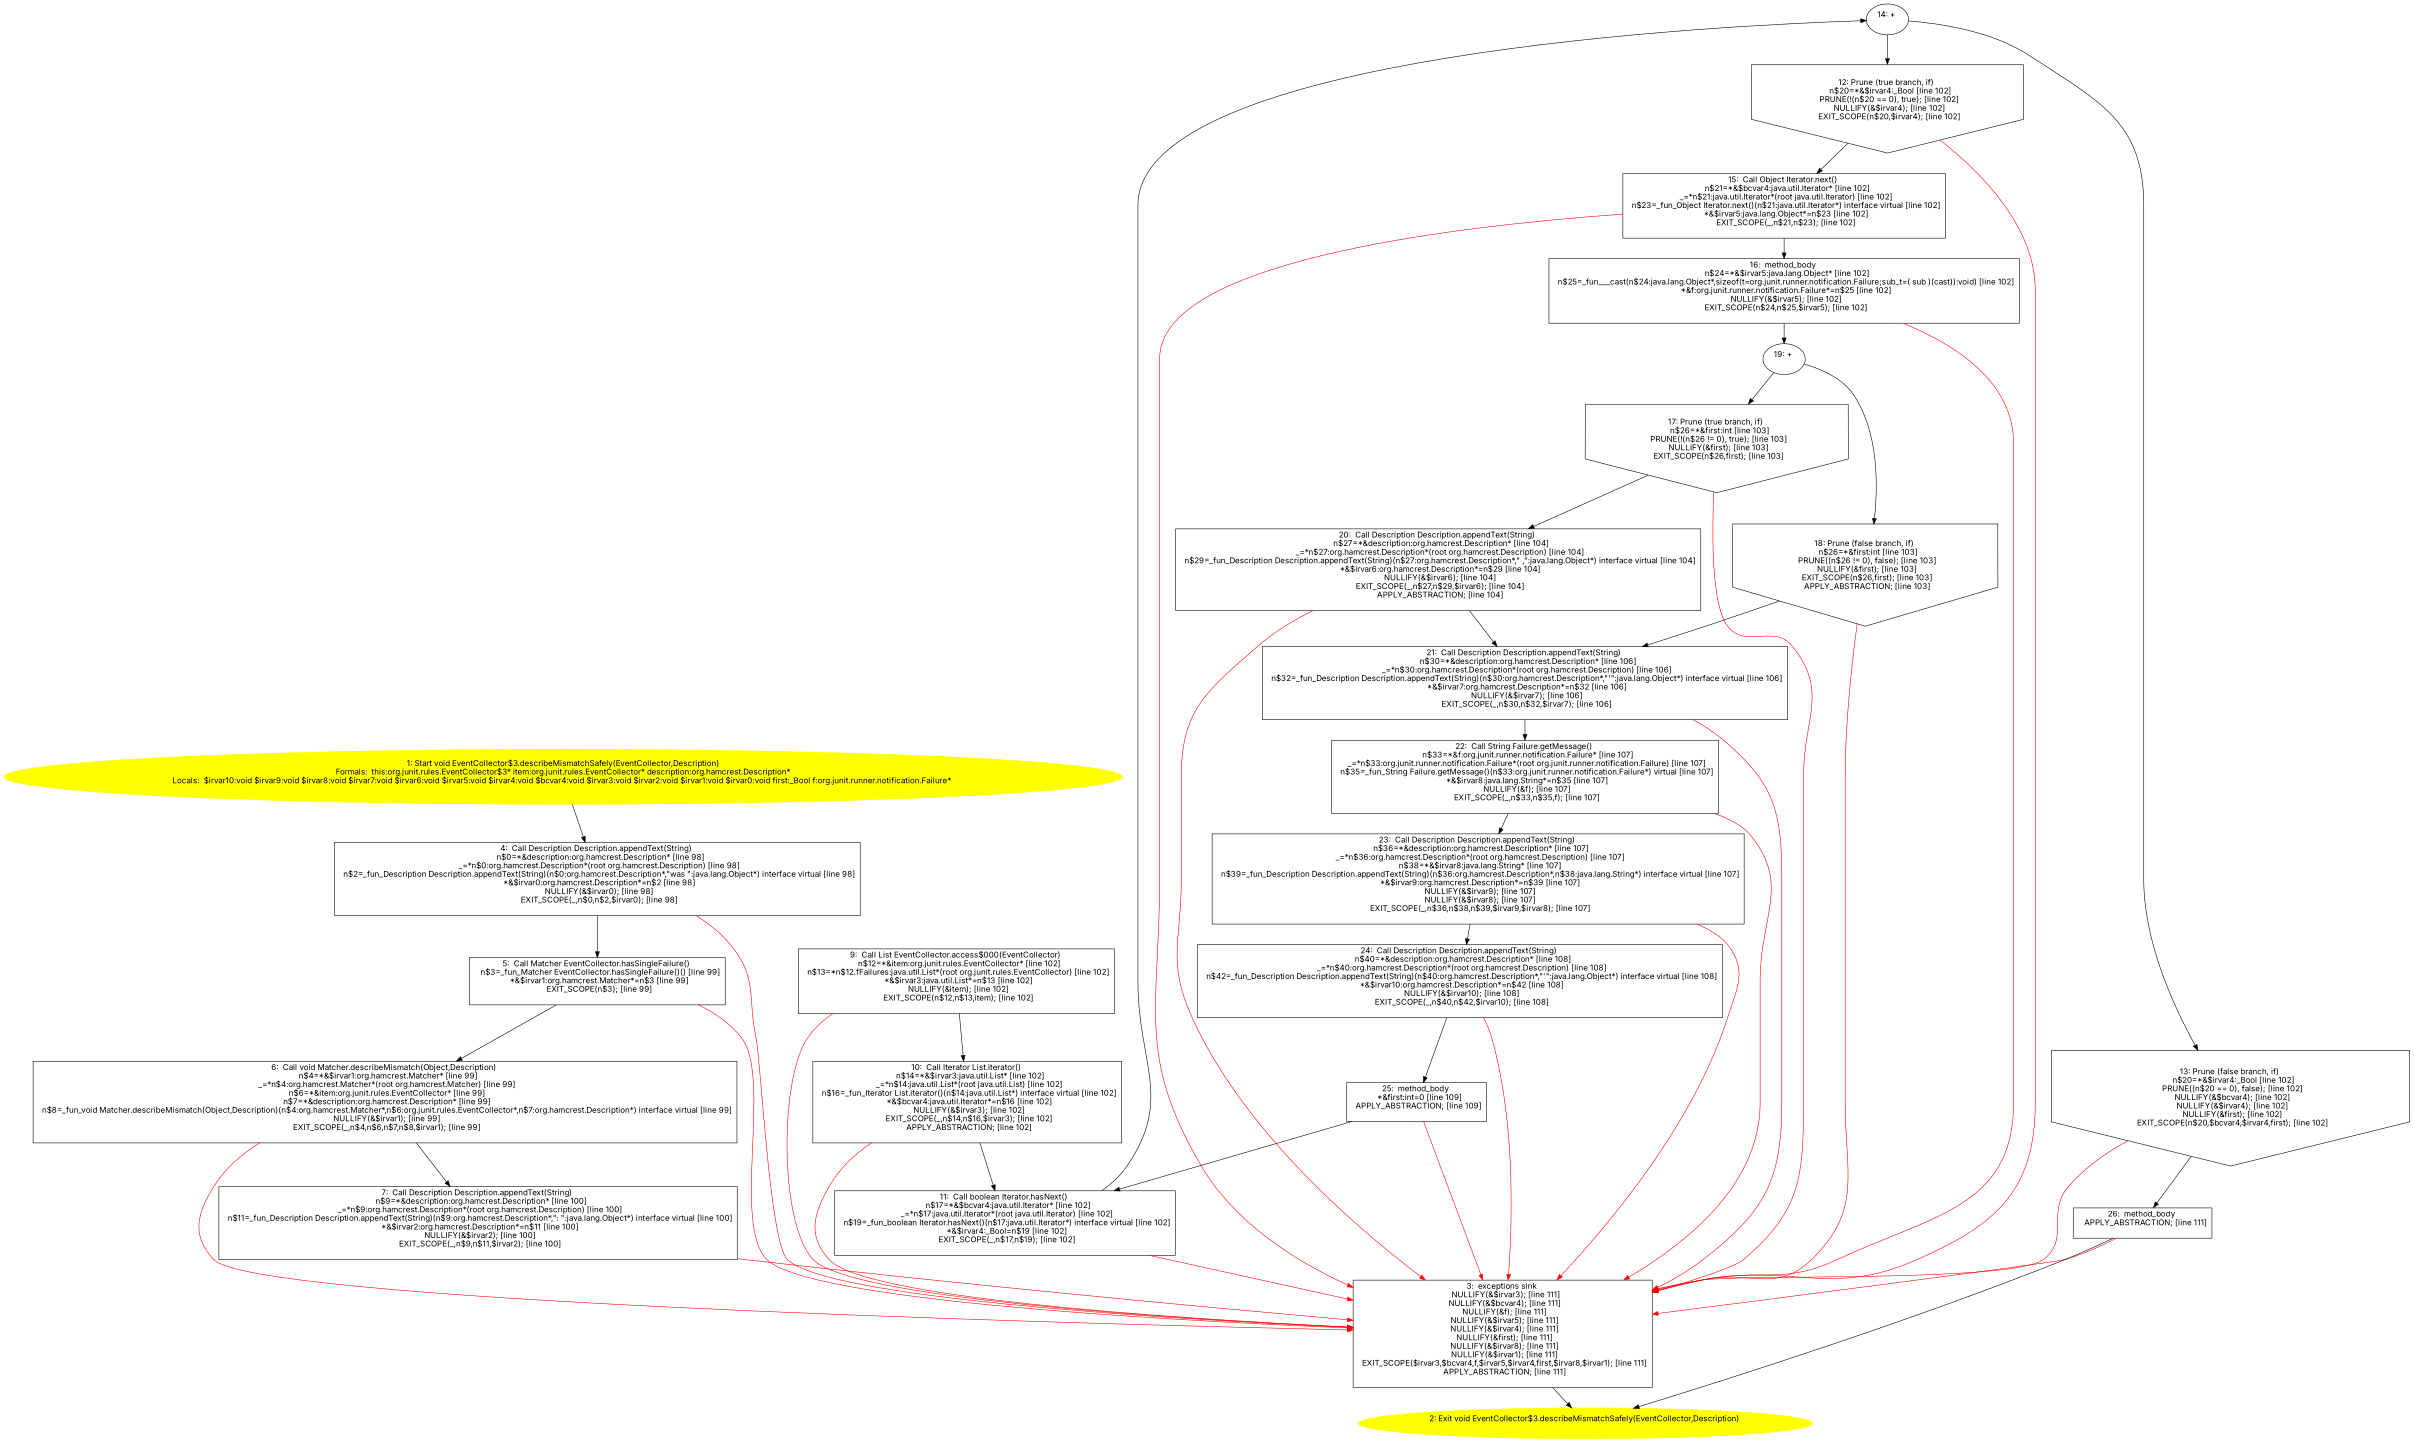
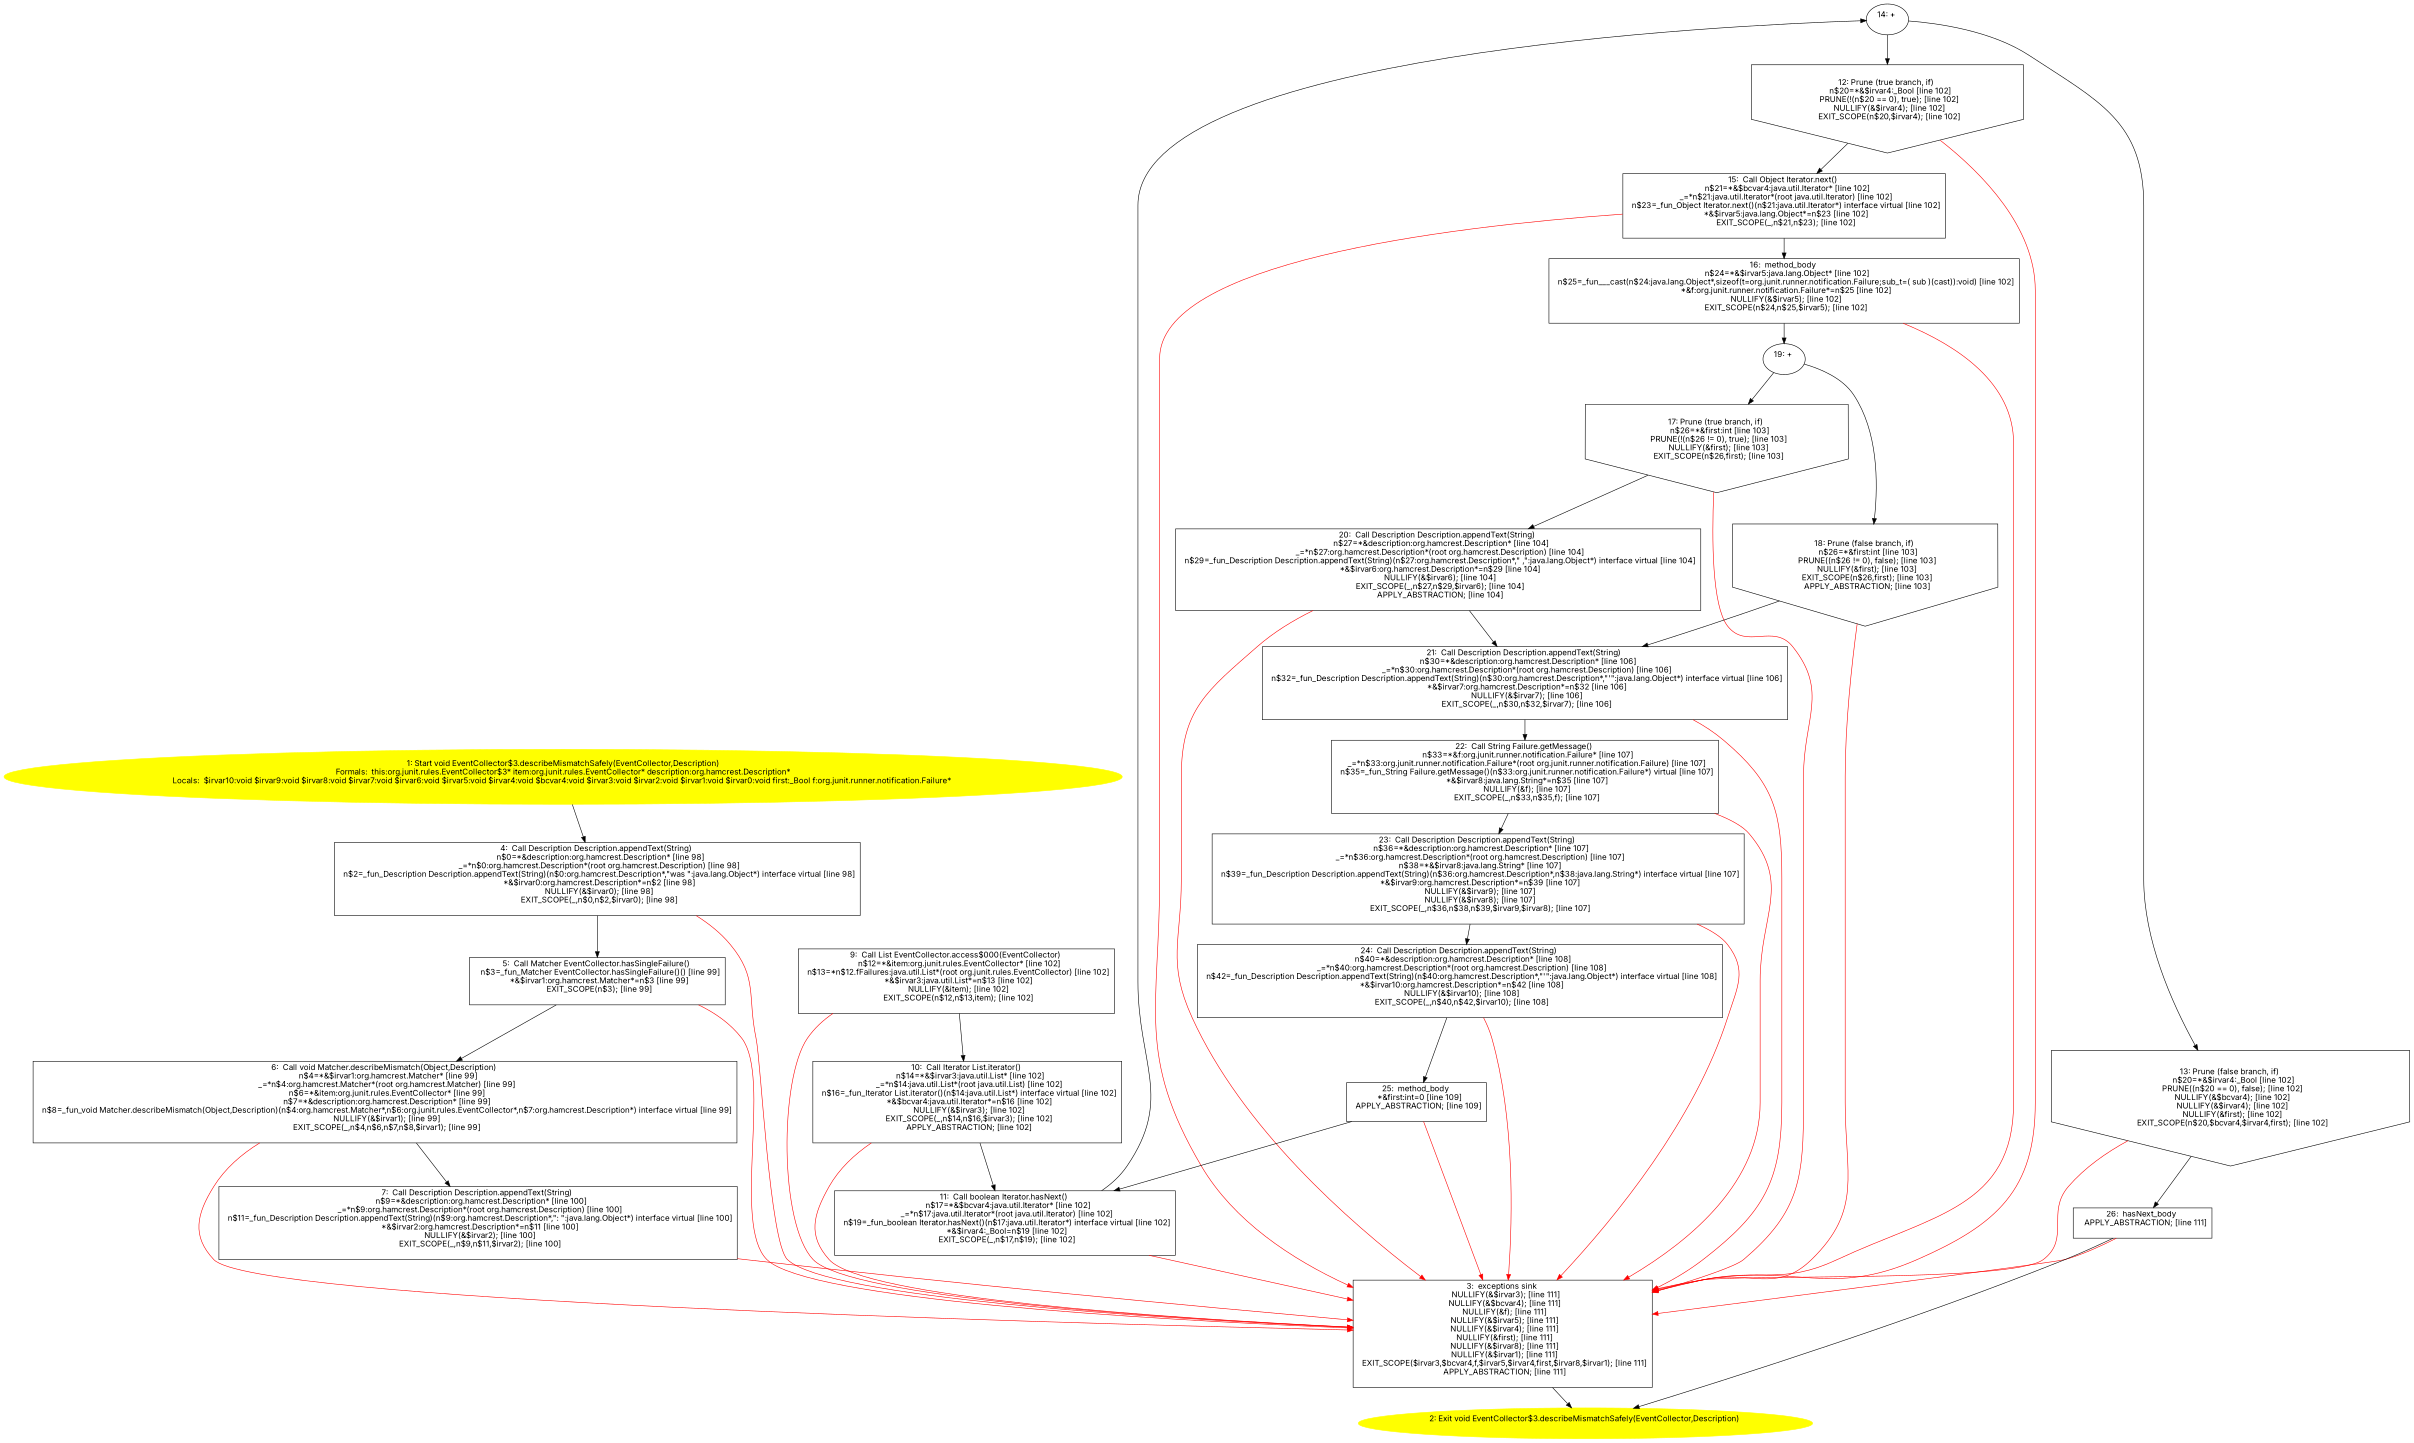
(2143, 1223) -> (2143, 1223)
